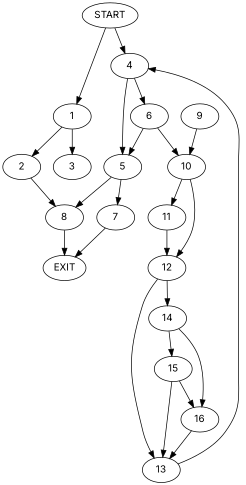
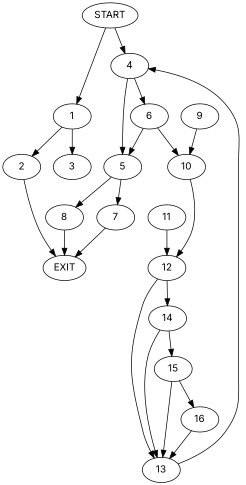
(41, 189) -> (34, 216)
(178, 189) -> none
(200, 361) -> (145, 390)
